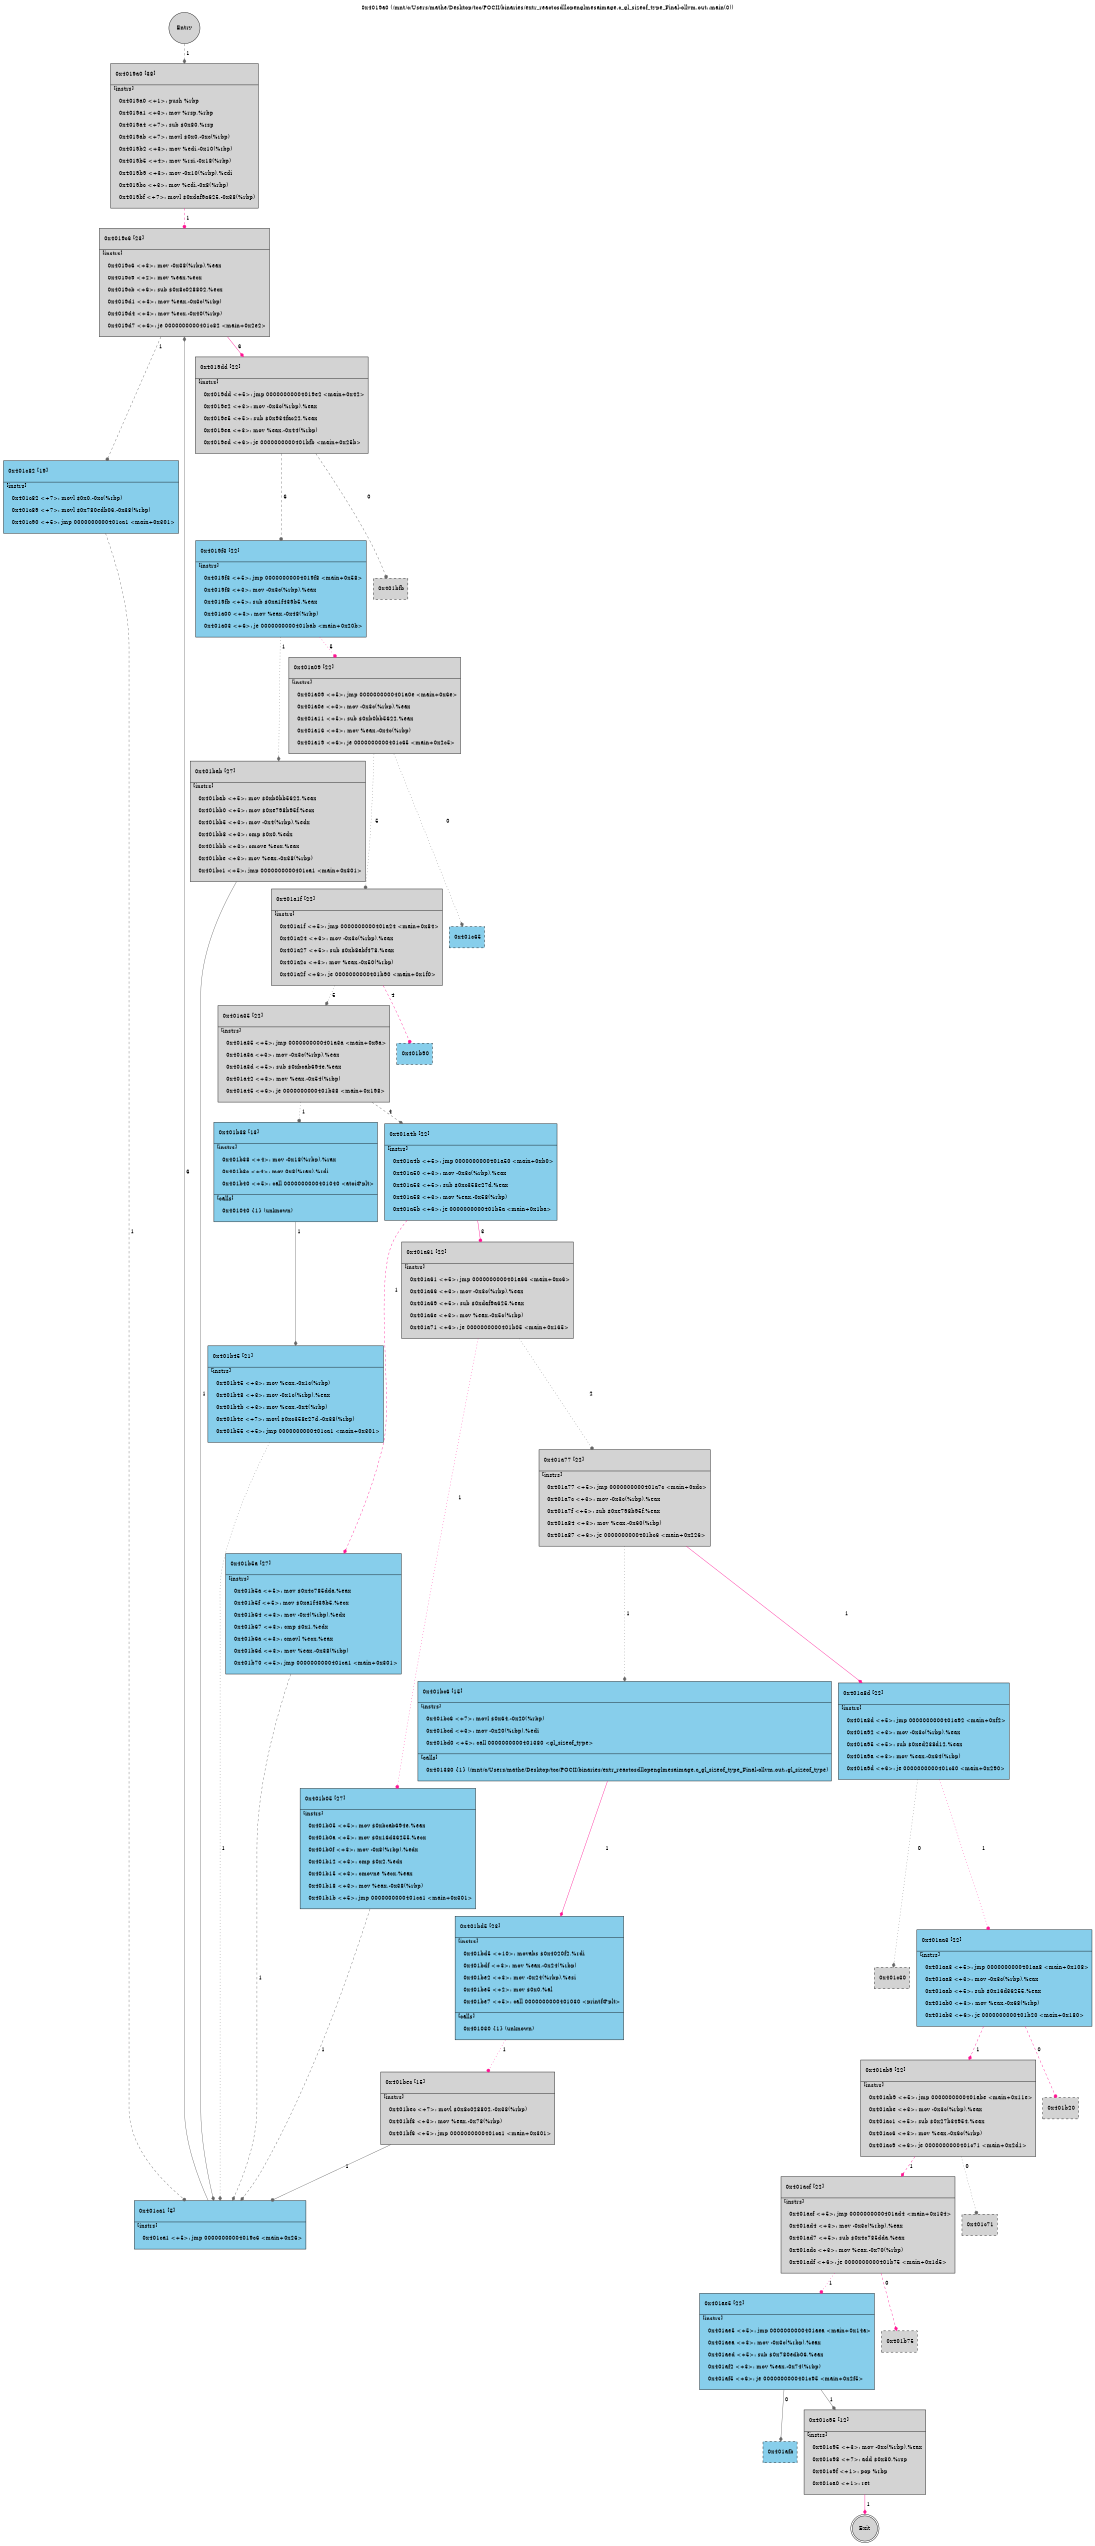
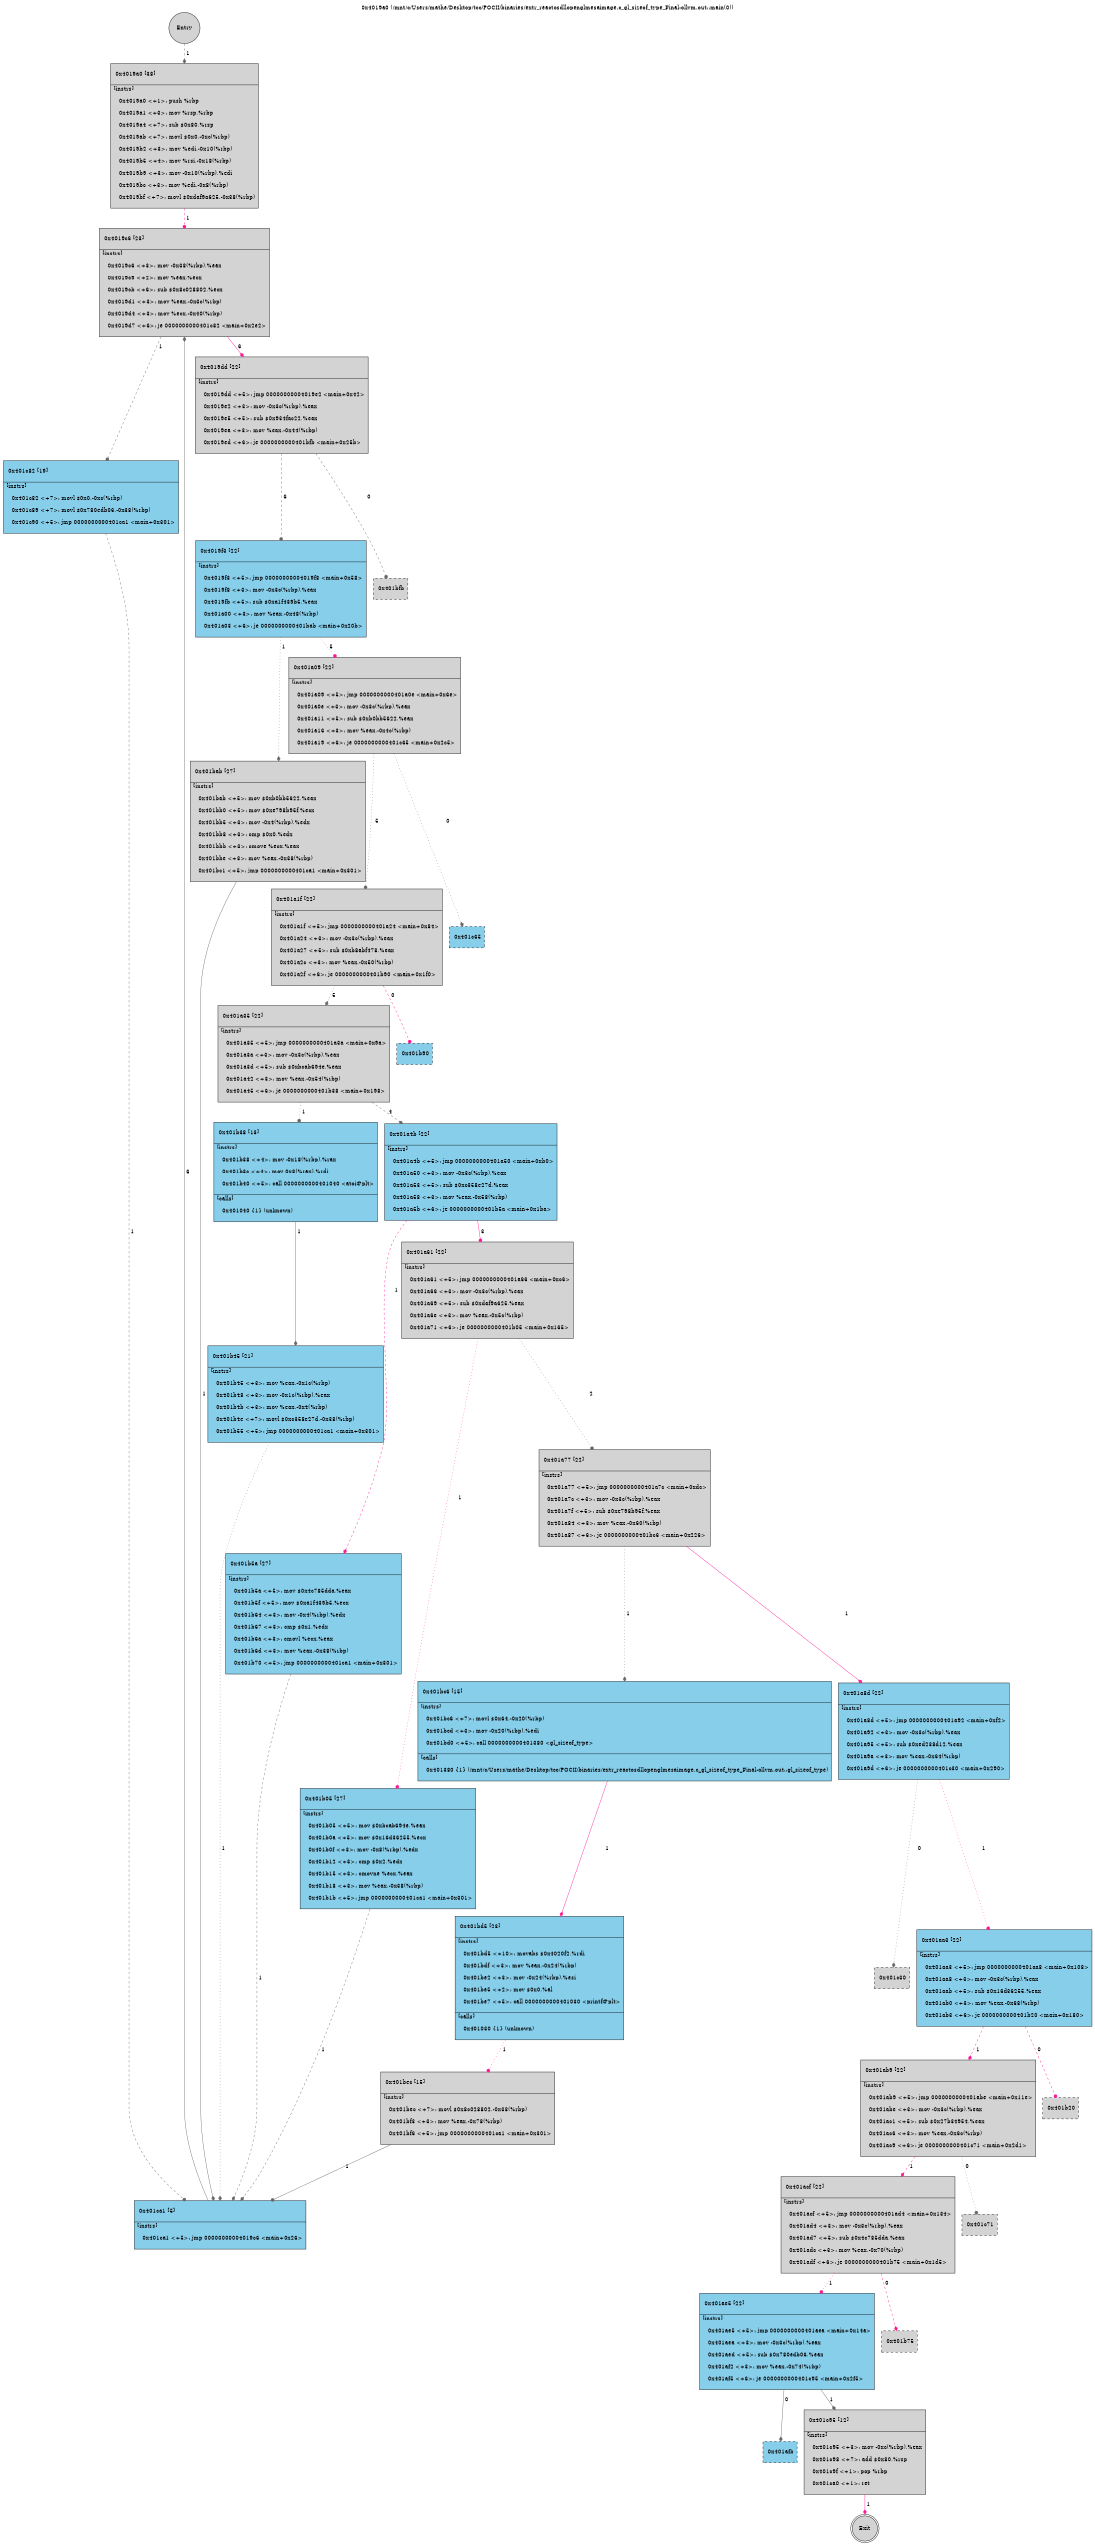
(392, 996) -> (392, 996)
